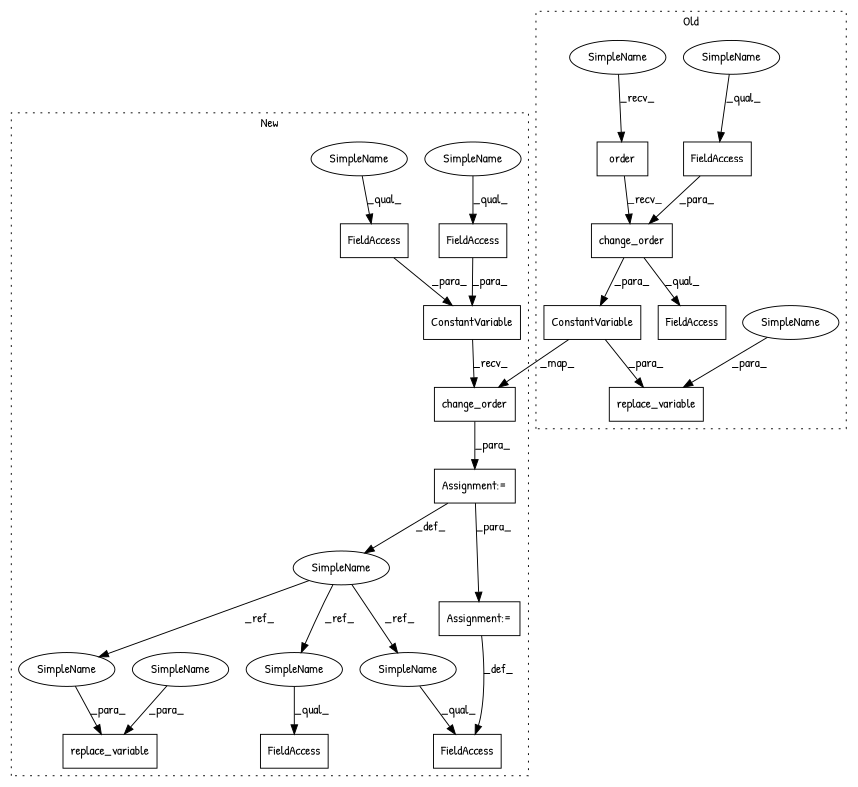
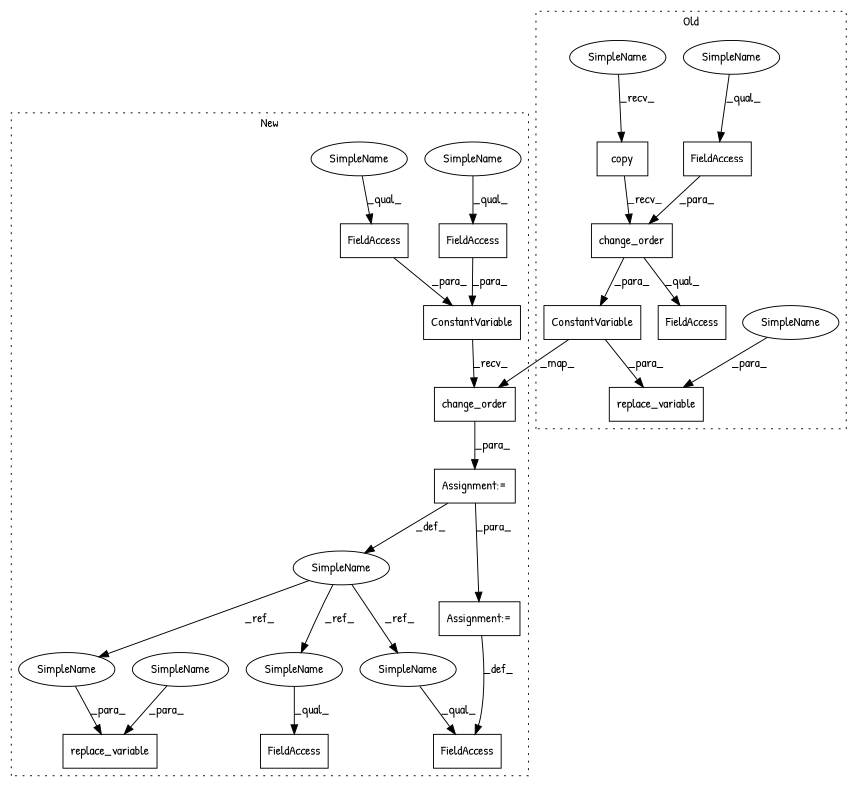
(622, 159) -> (622, 159)
